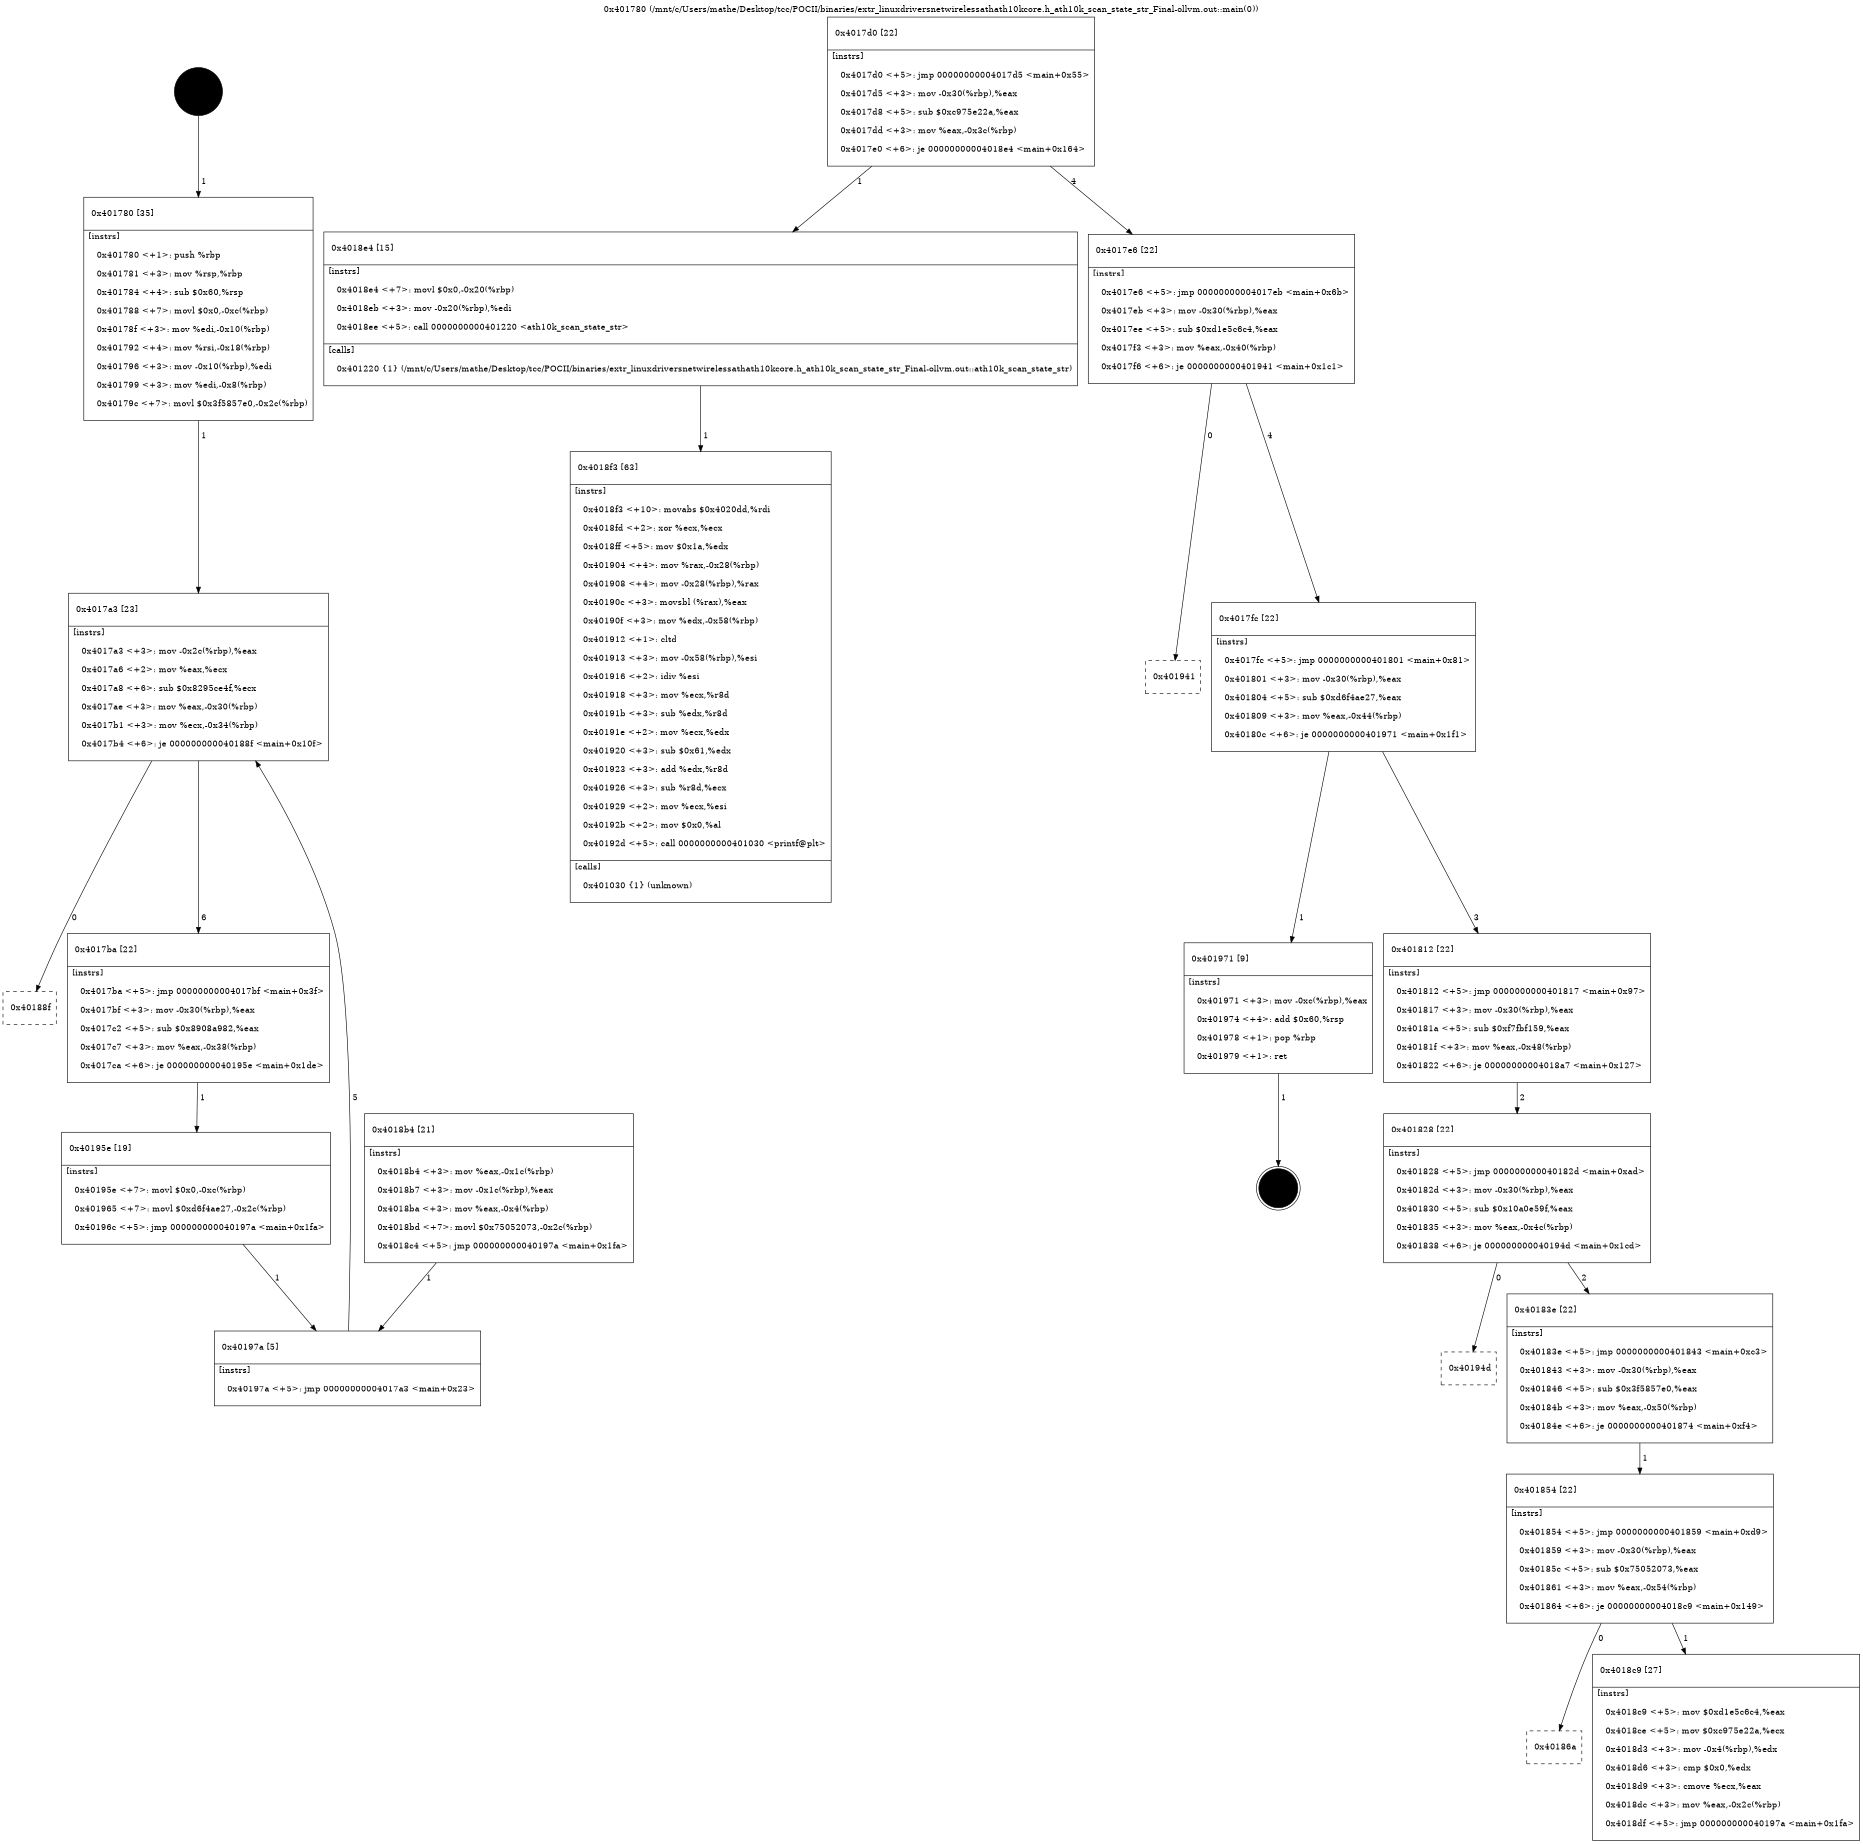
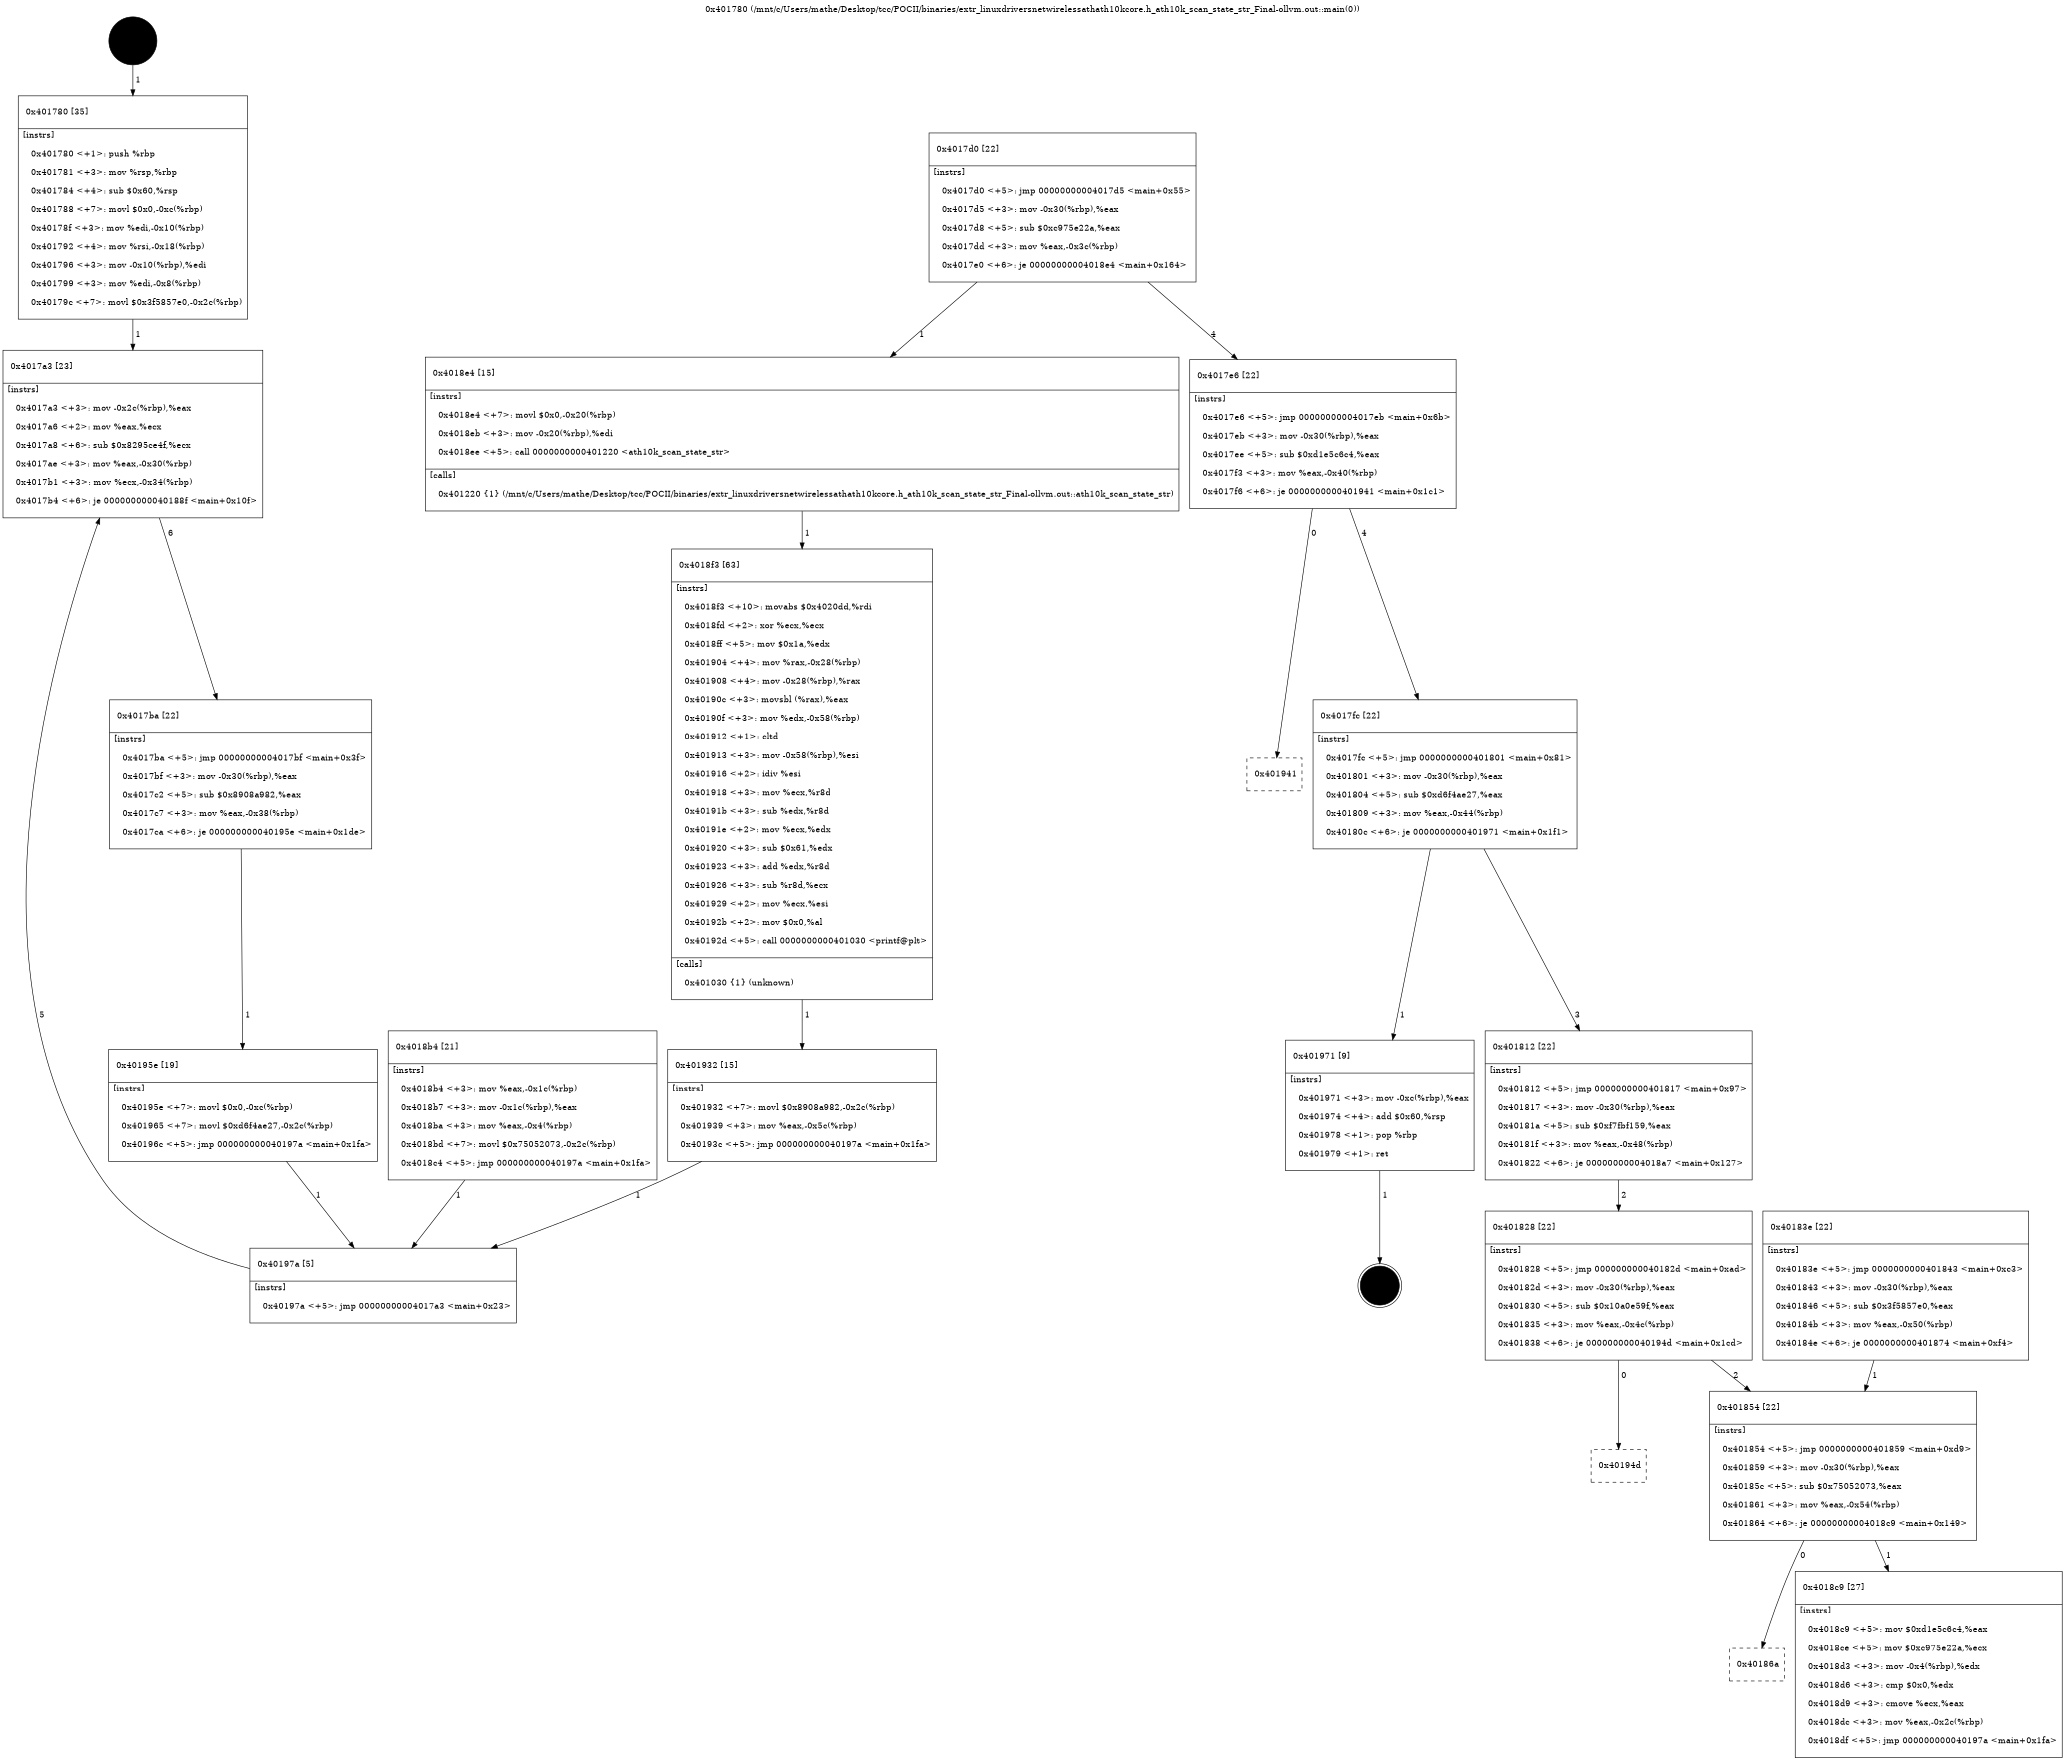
(30, 1008) -> none
none -> (802, 1105)
(1577, 1276) -> (1729, 1374)
